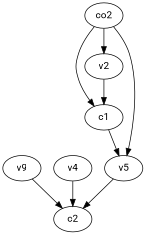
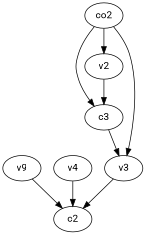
(104, 117) -> (104, 117)
(124, 168) -> (124, 168)
